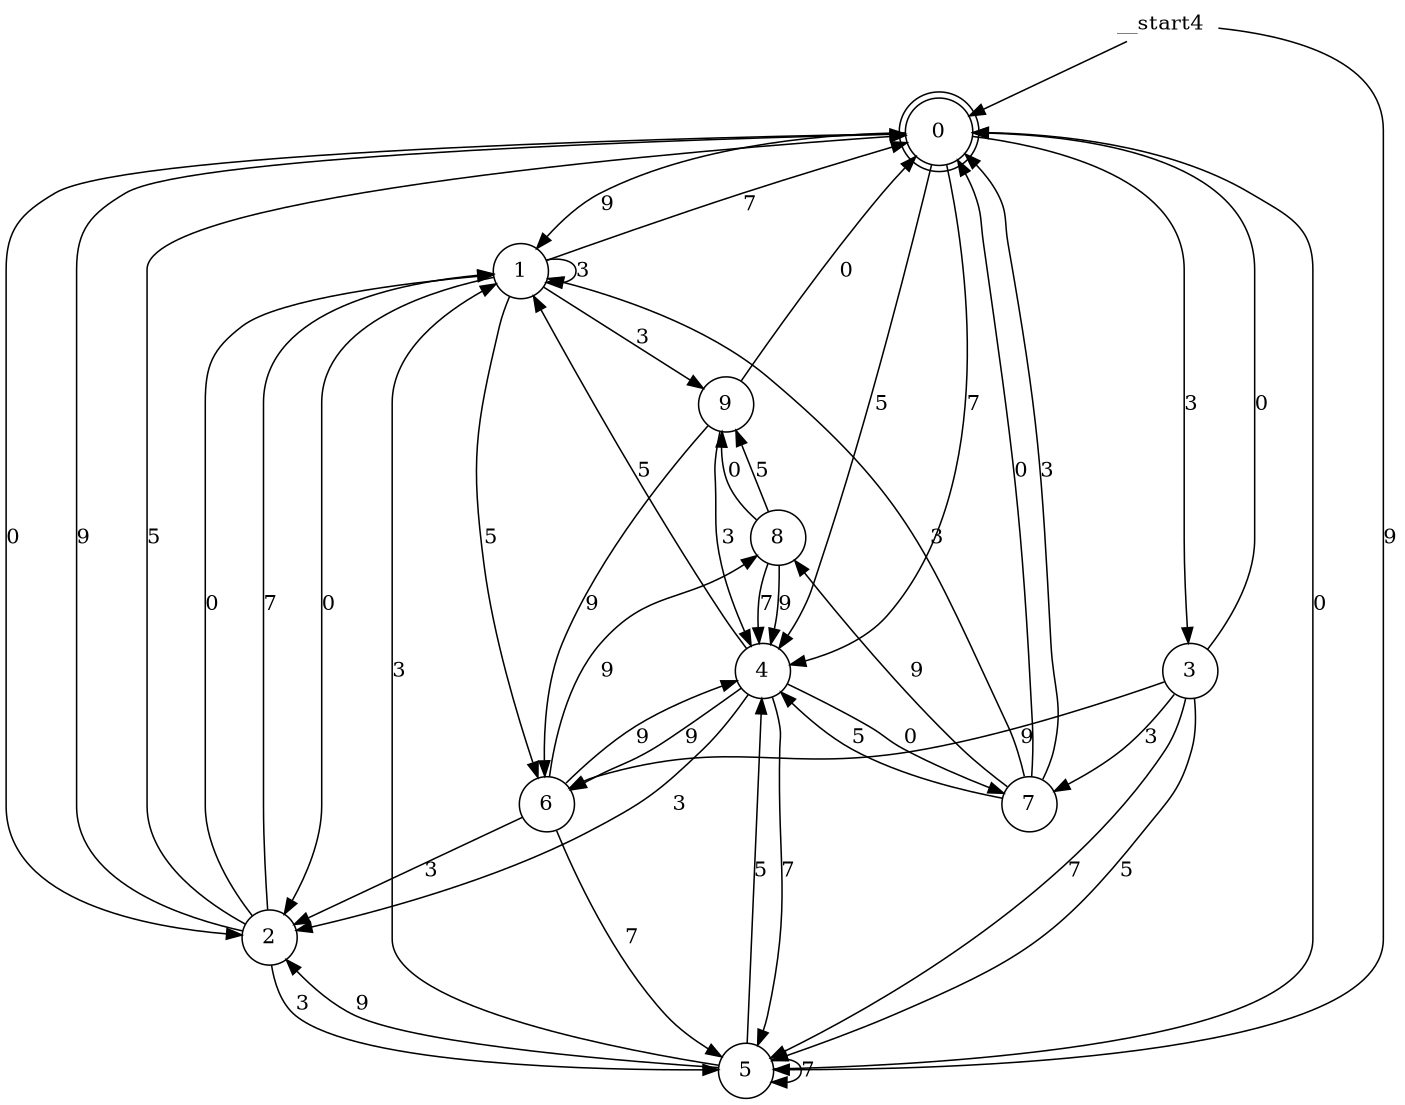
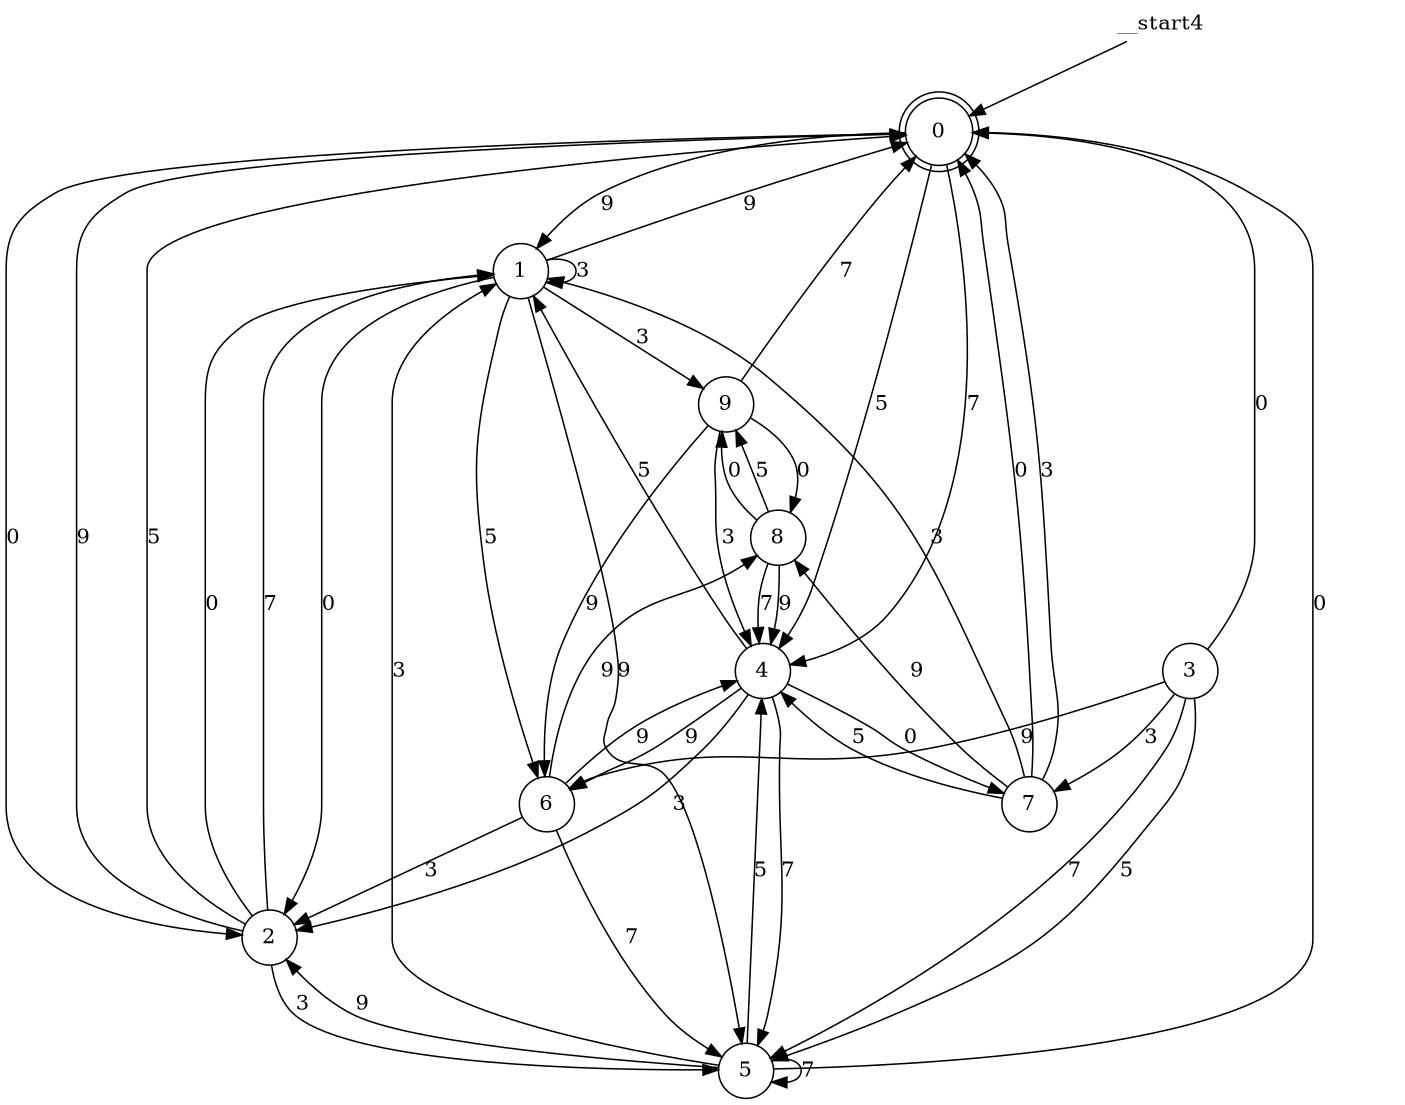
(751, 205) -> (751, 205)
(847, 271) -> (847, 271)
(1184, 313) -> none
none -> (788, 451)
(1383, 746) -> (618, 685)
